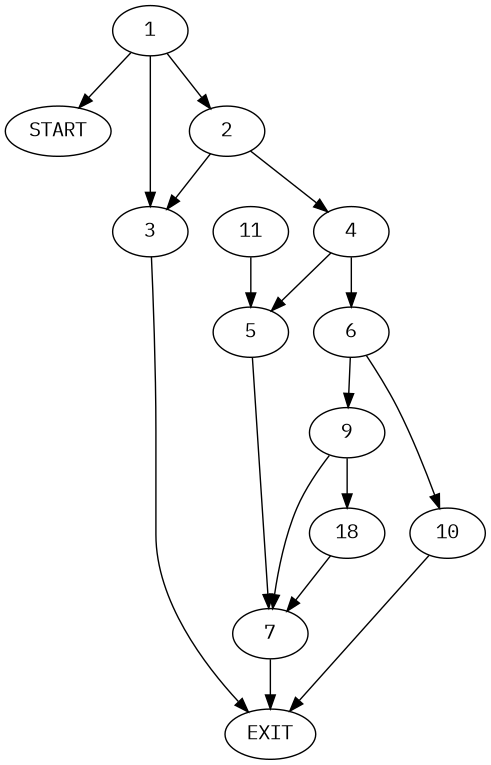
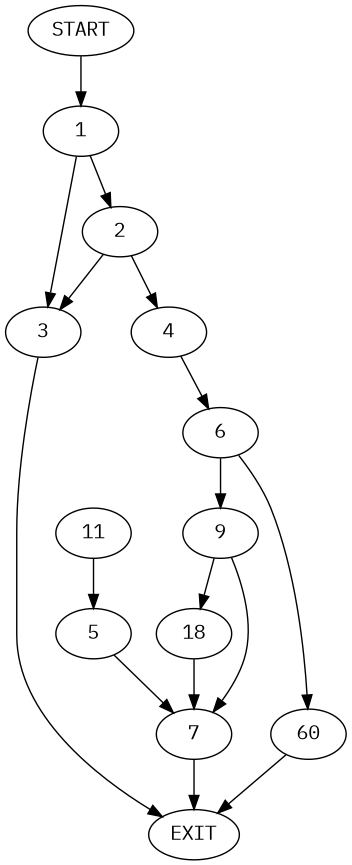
(110, 75) -> (81, 74)
(306, 277) -> none
(448, 533) -> (308, 734)
